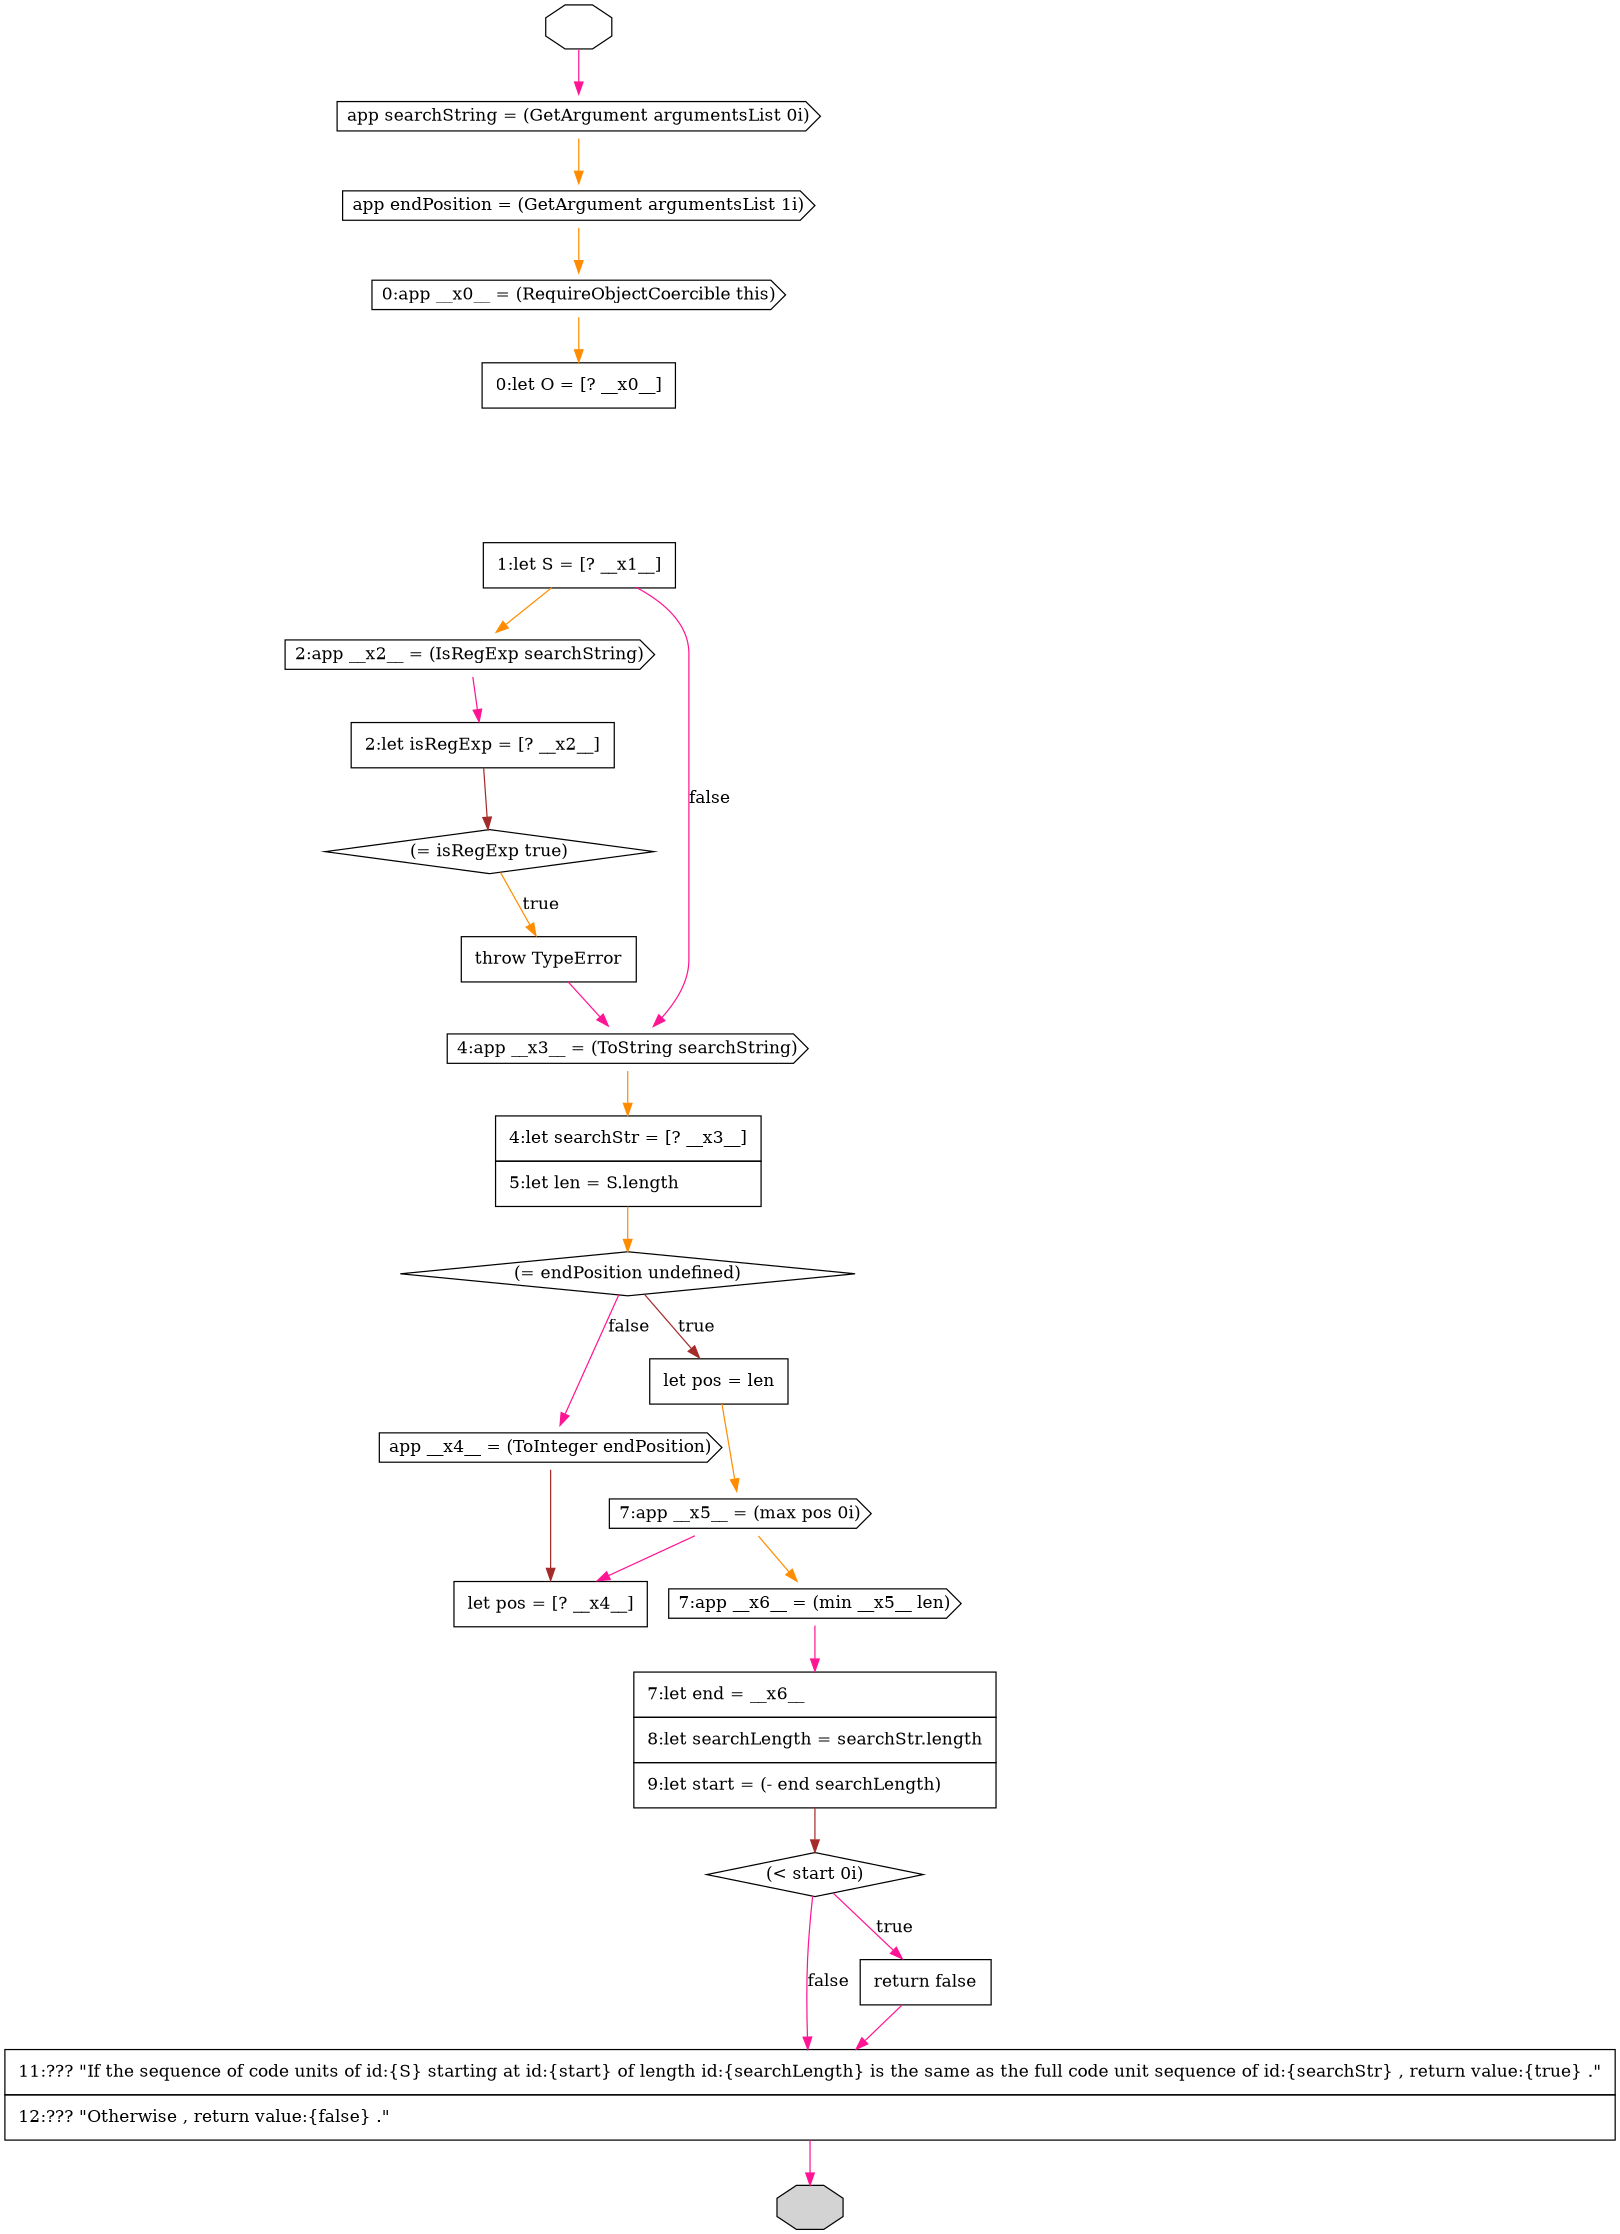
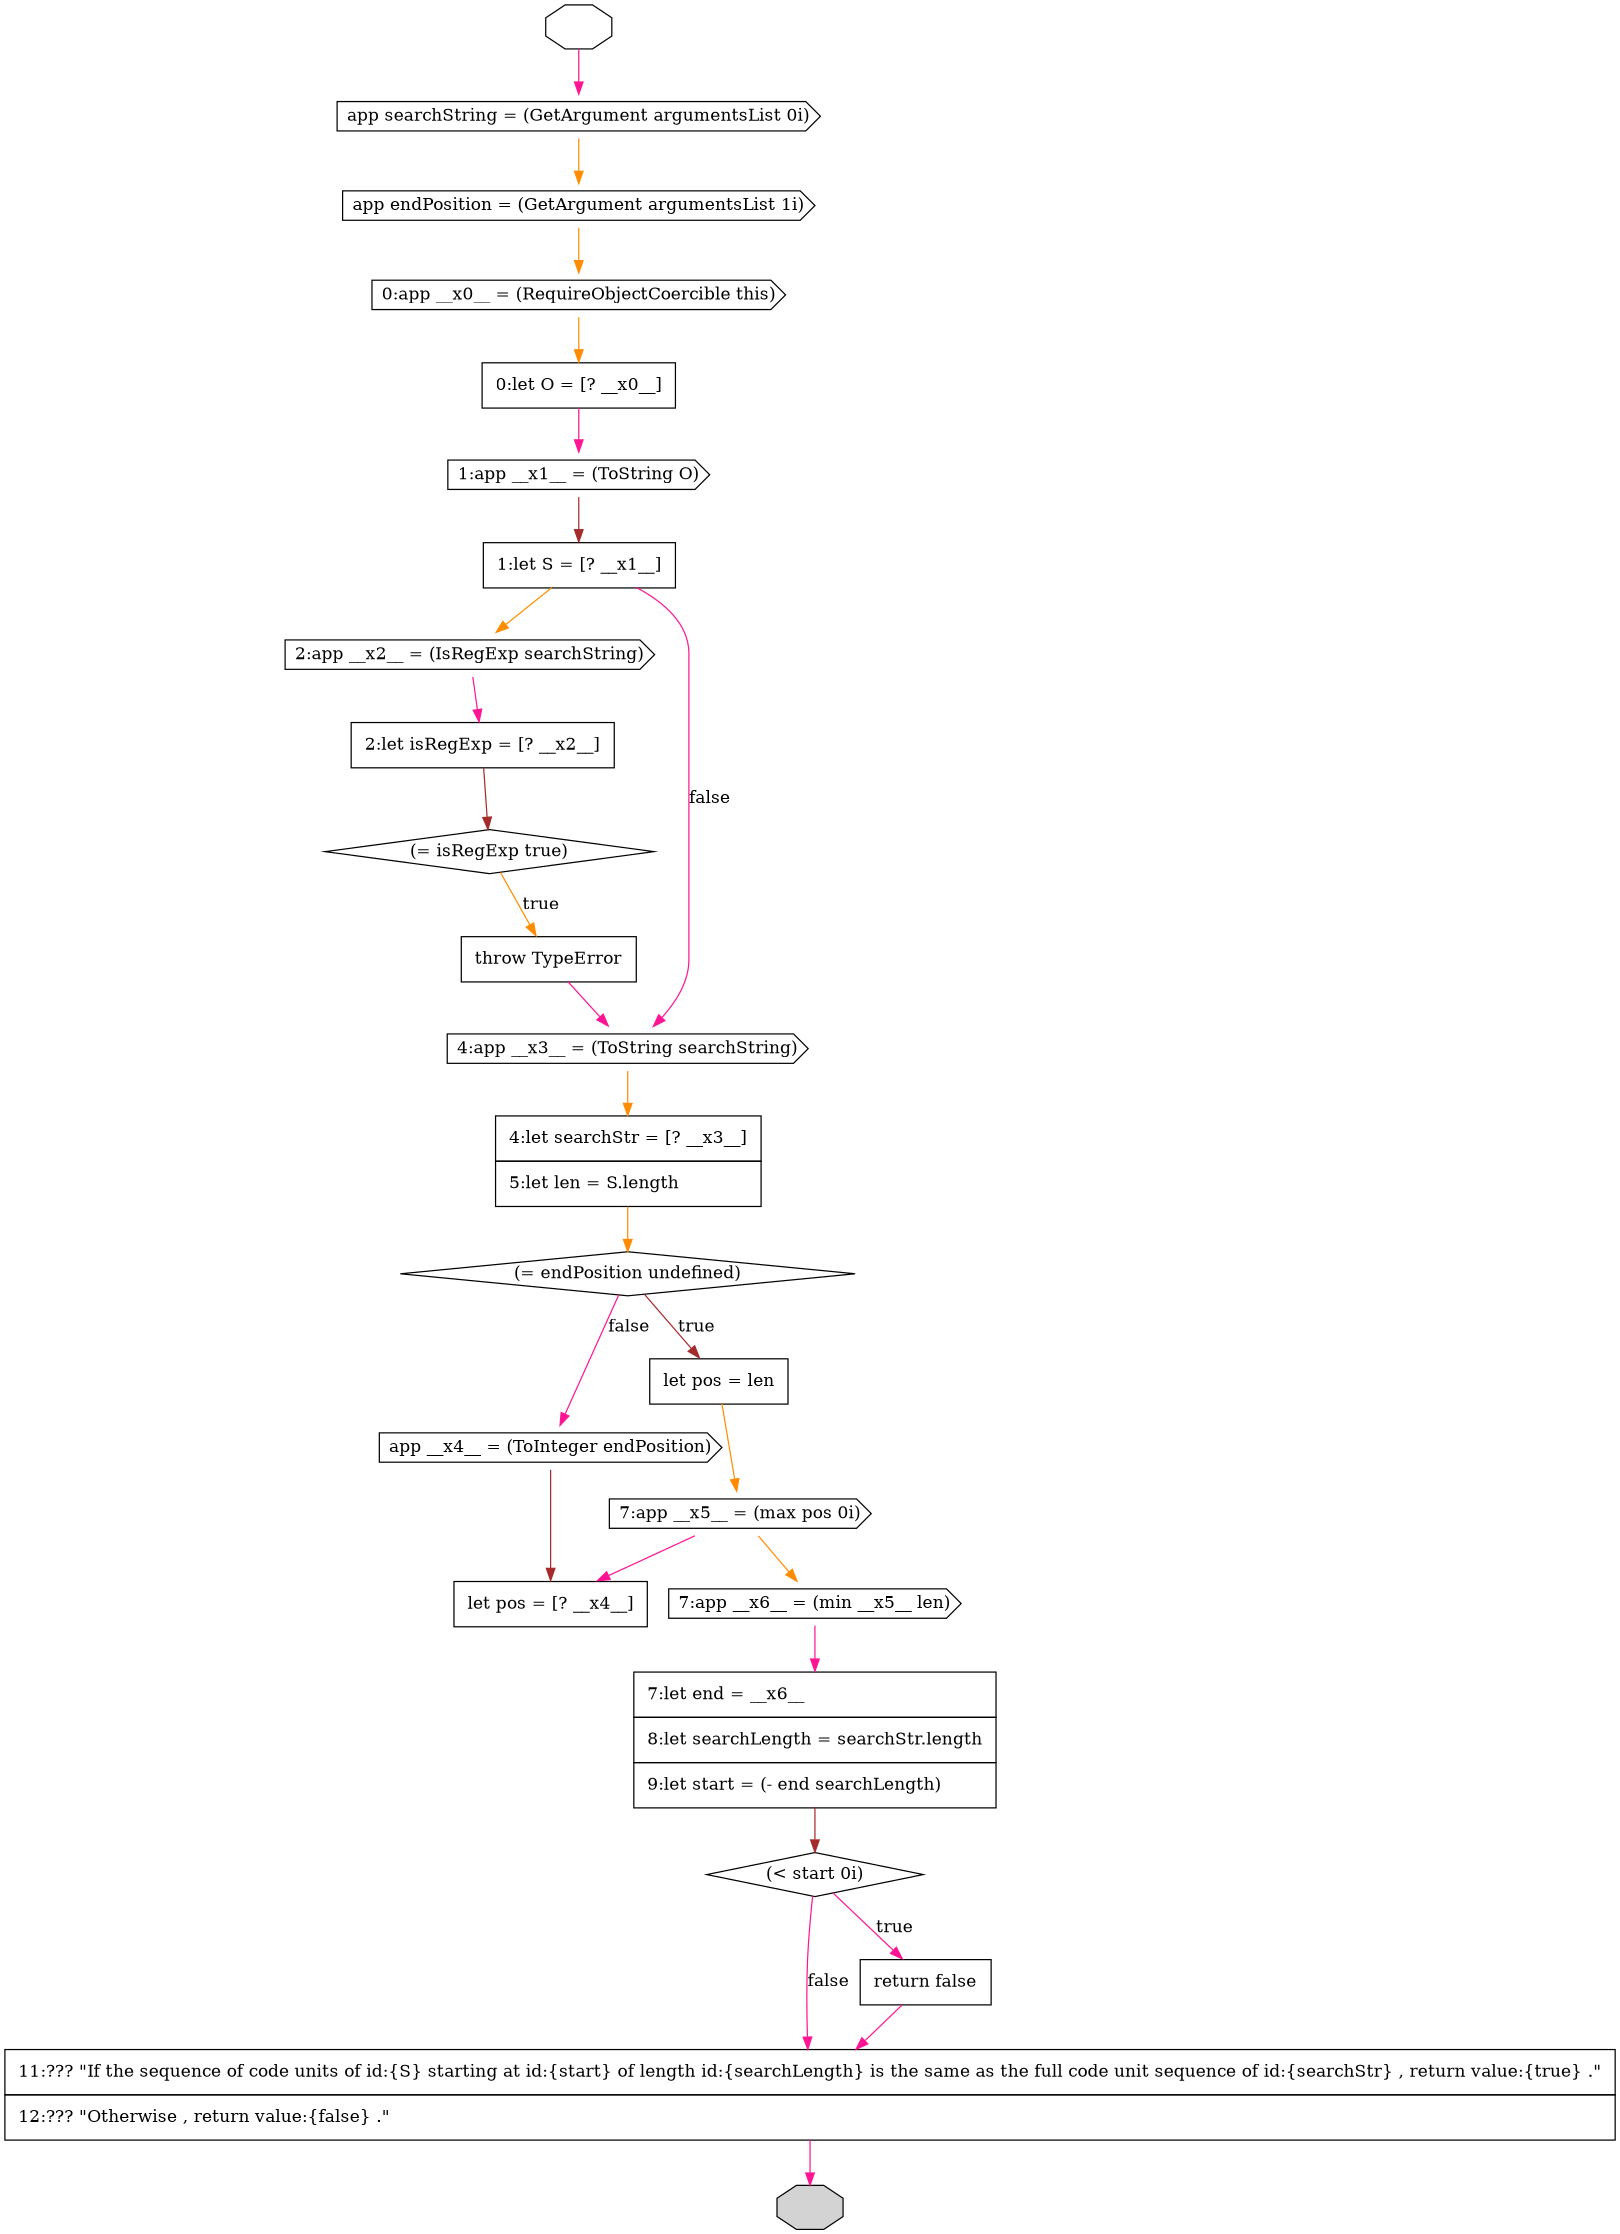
none -> (579, 475)
